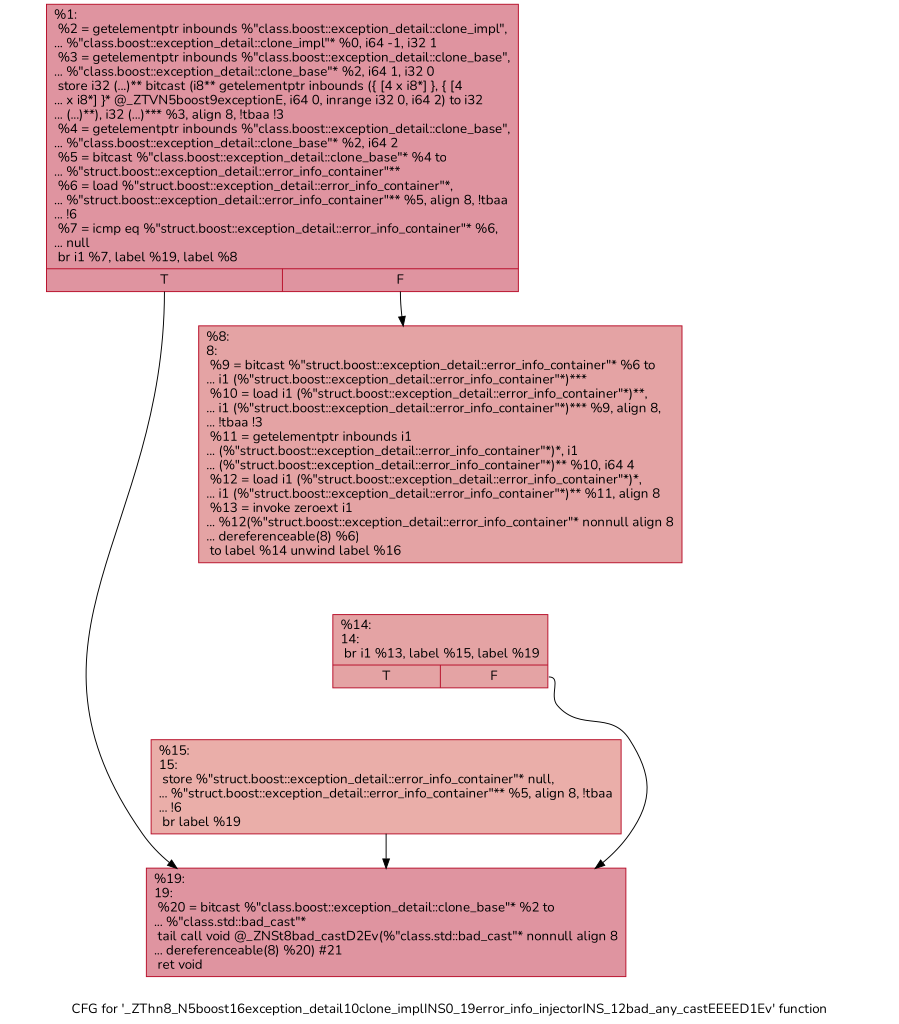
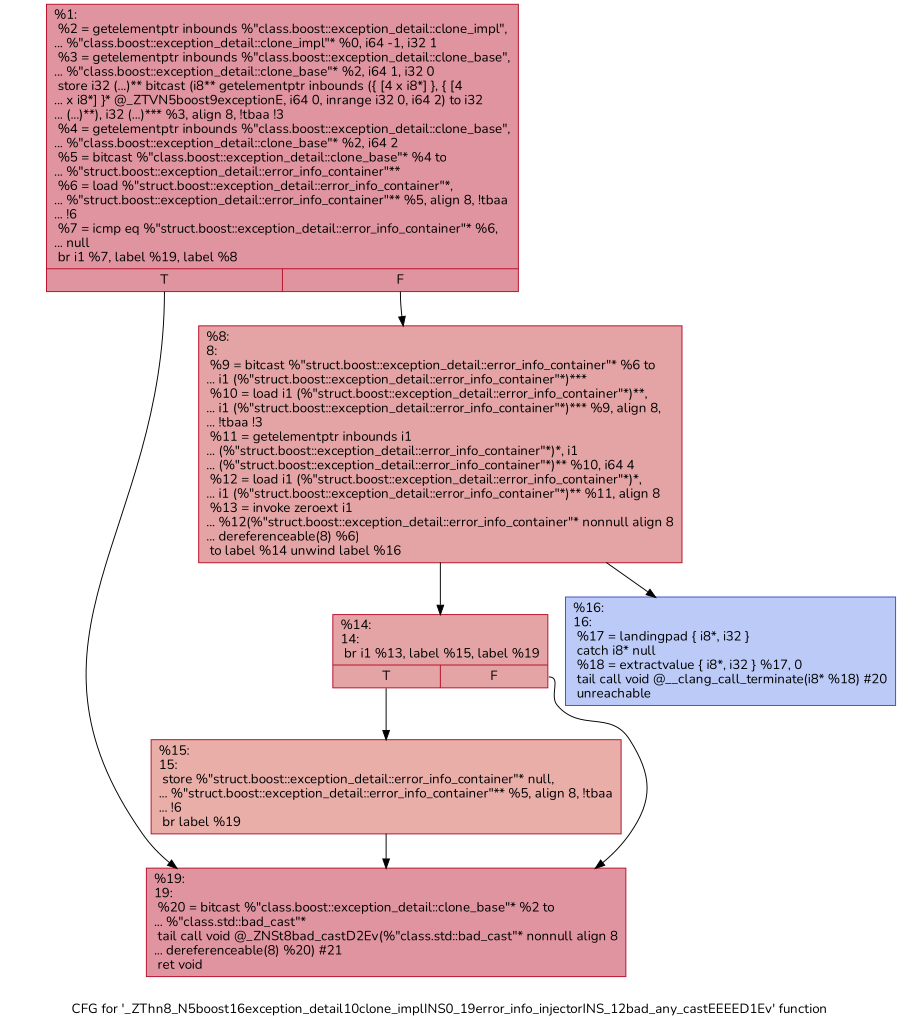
none -> (440, 584)
none -> (731, 651)
none -> (386, 709)
